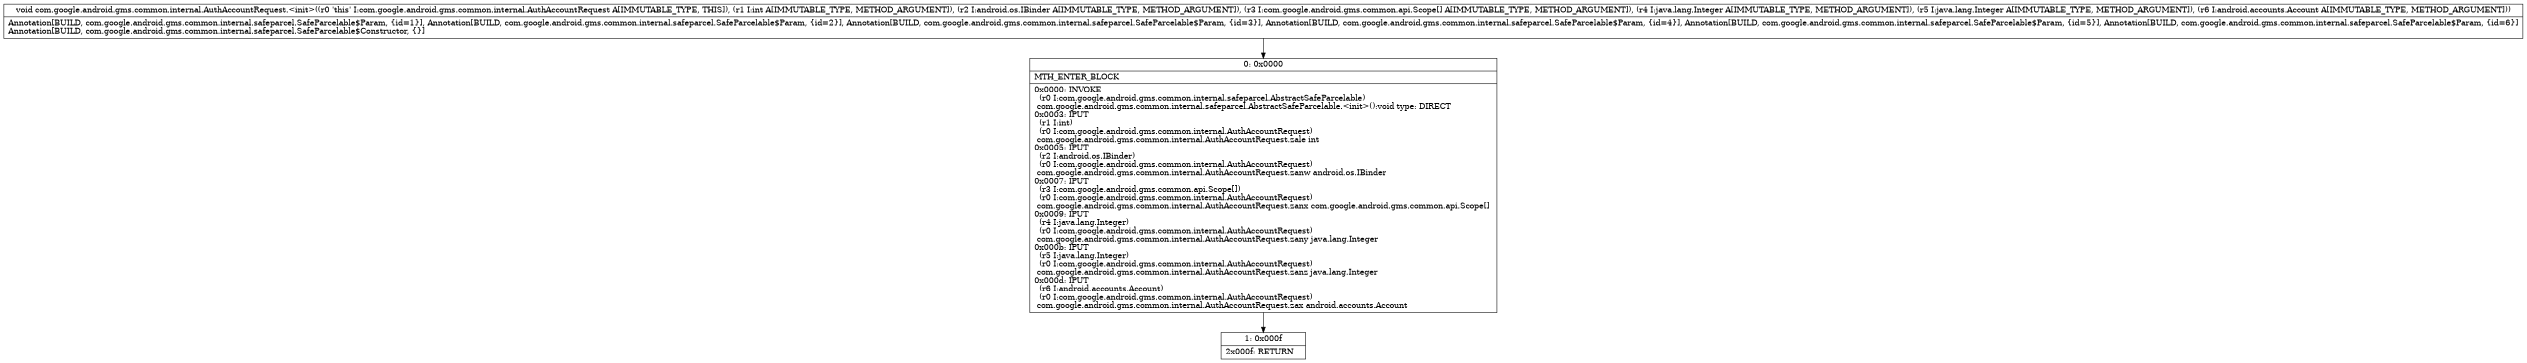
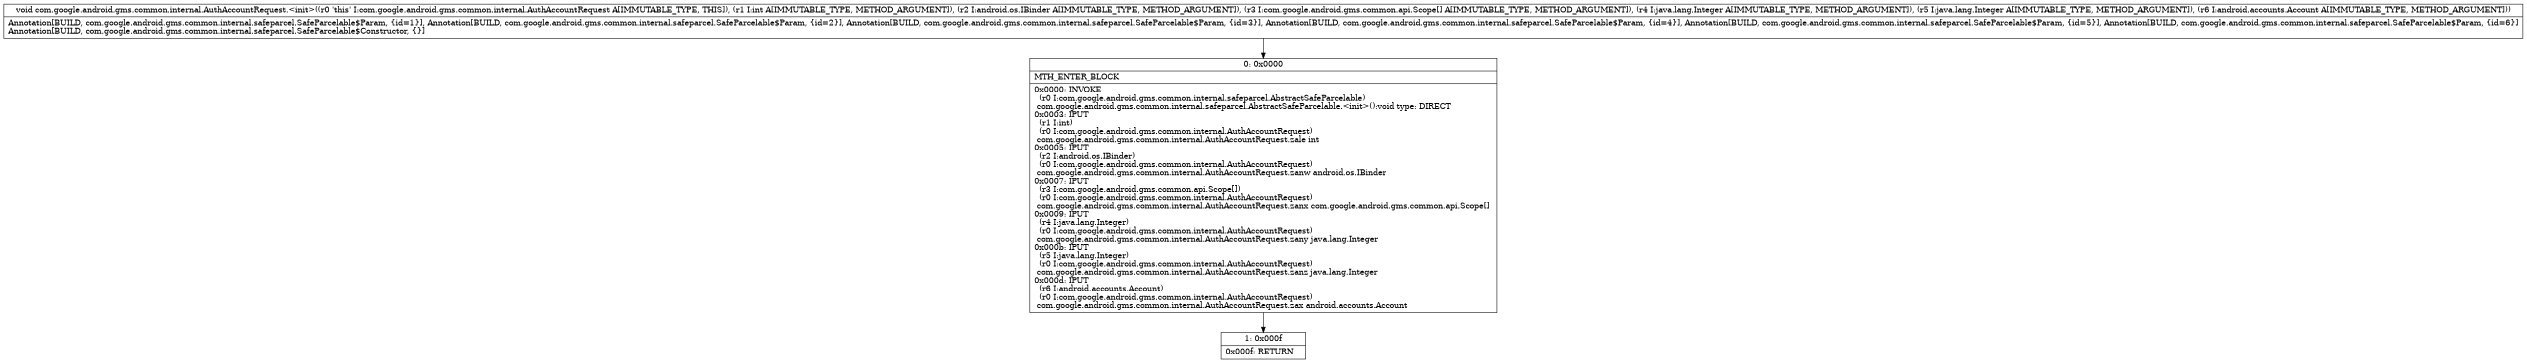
(1263, 352) -> (1263, 352)
